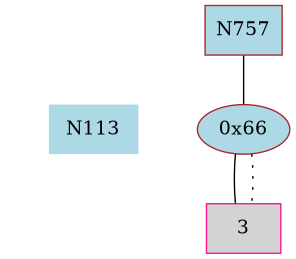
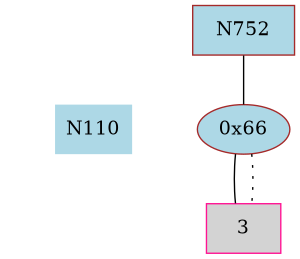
(244, 30) -> (244, 30)
(94, 129) -> (94, 129)
